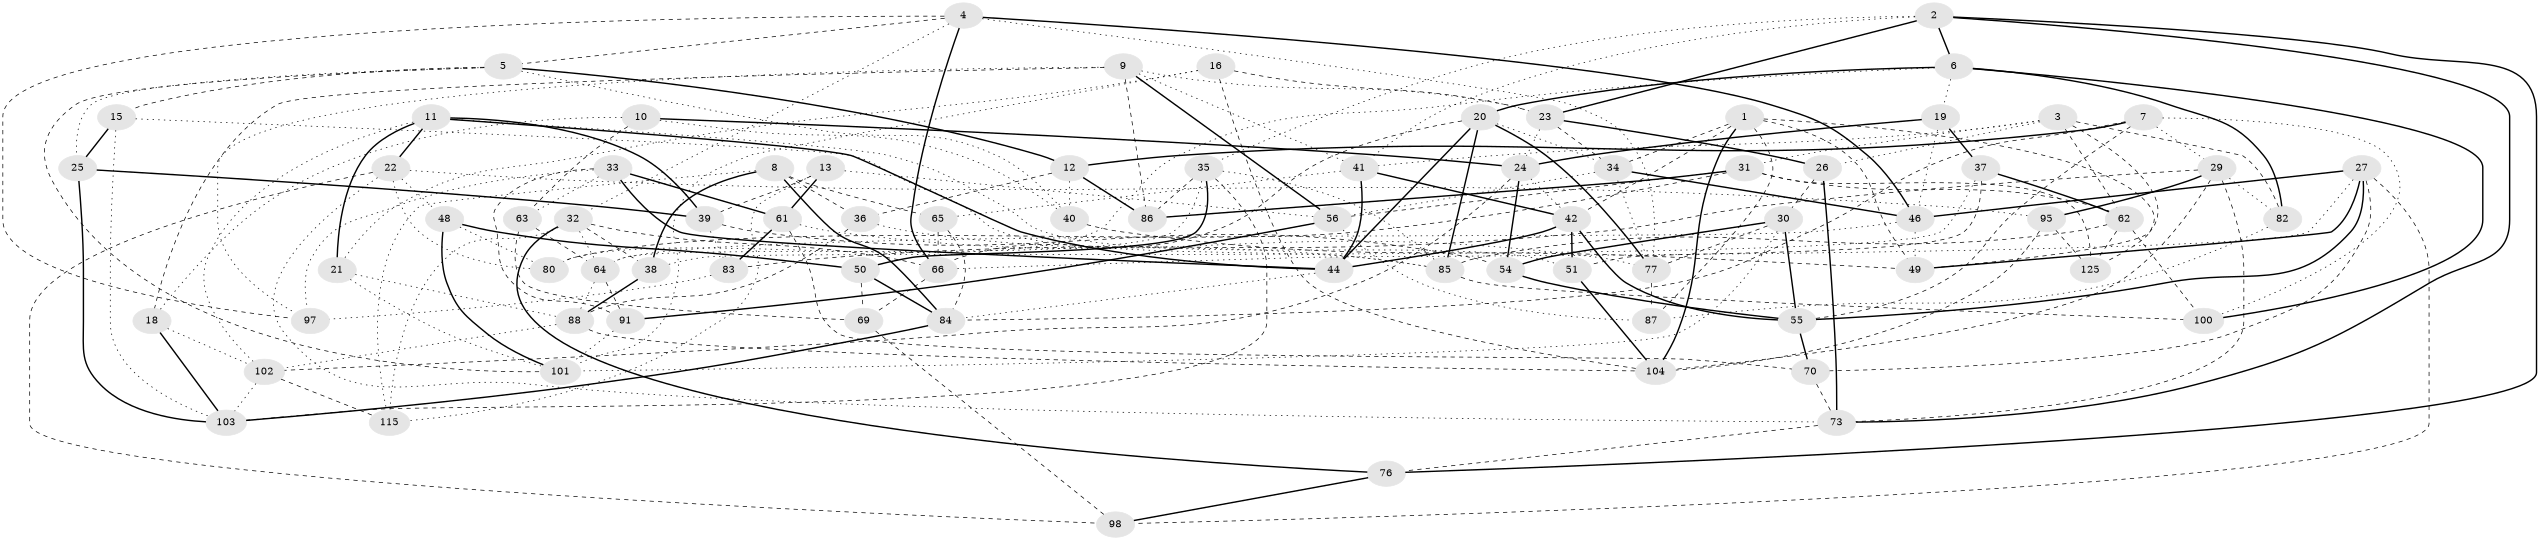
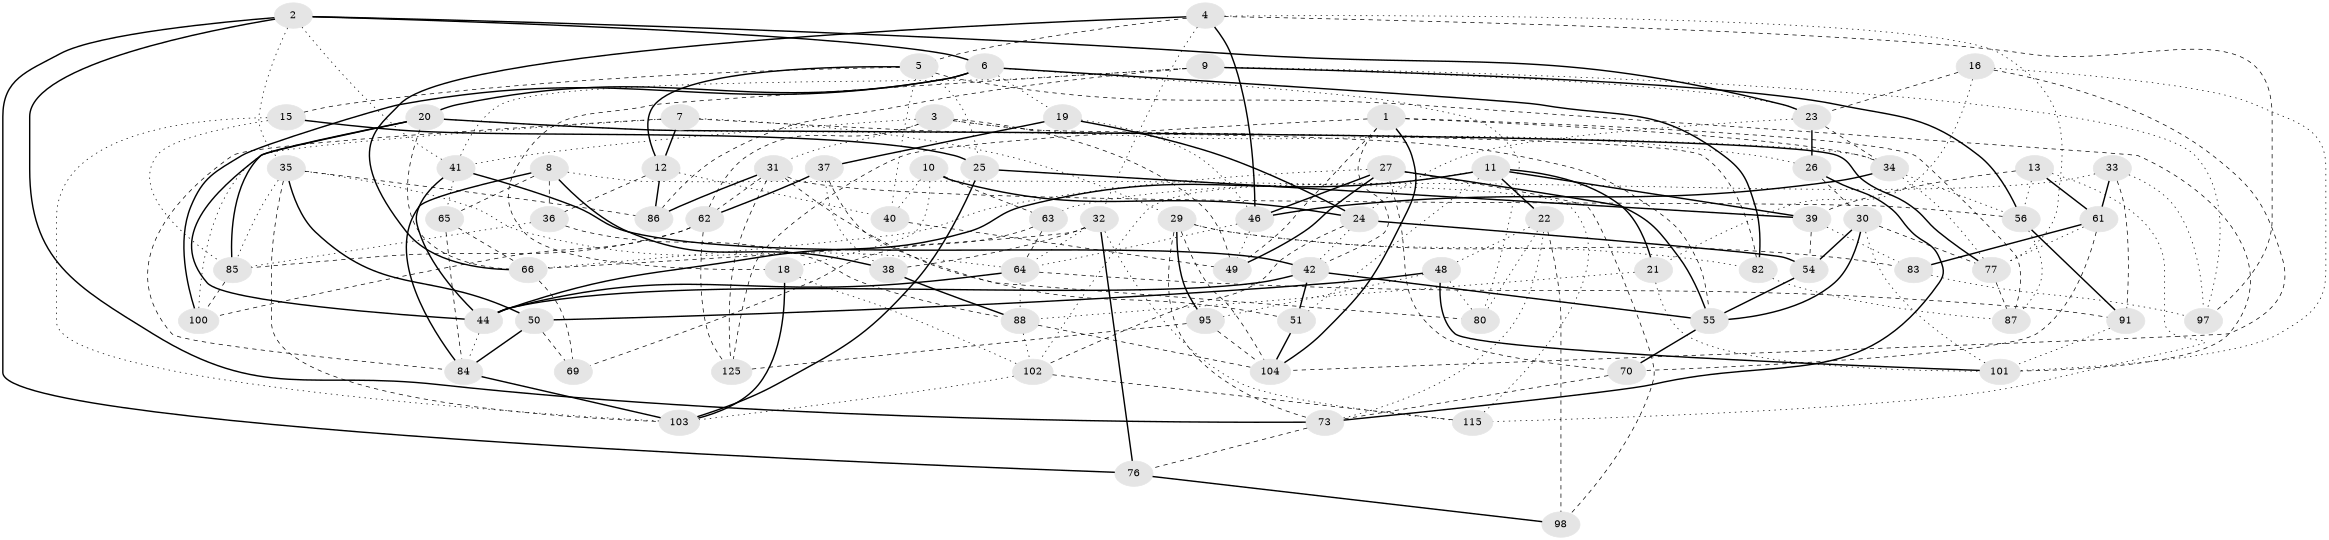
(1341, 188) -> (1323, 296)
(1083, 259) -> (723, 285)
(990, 423) -> none
